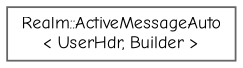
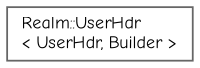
(121, 34) -> (100, 34)
